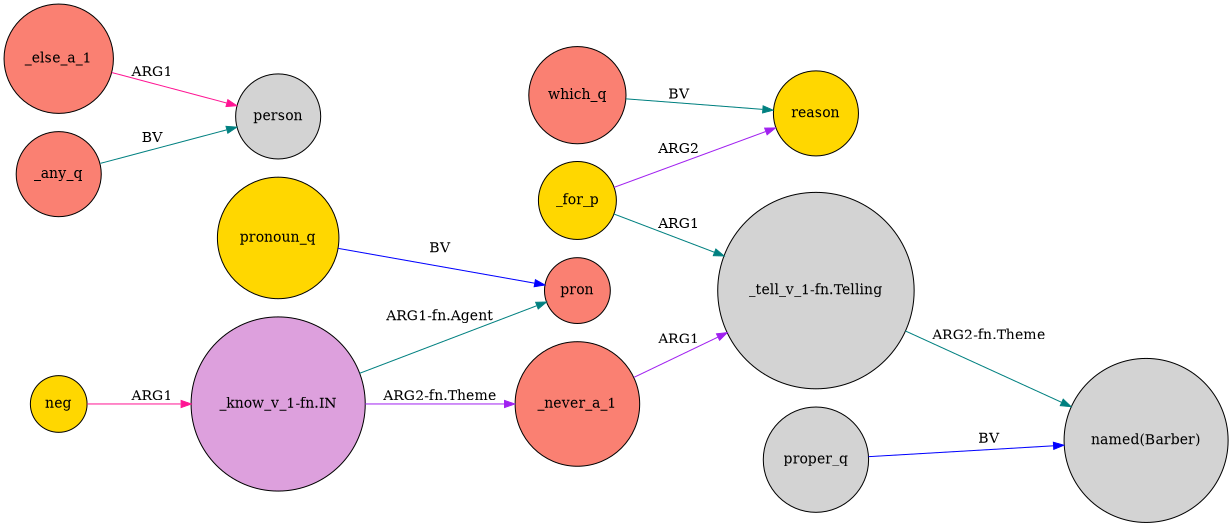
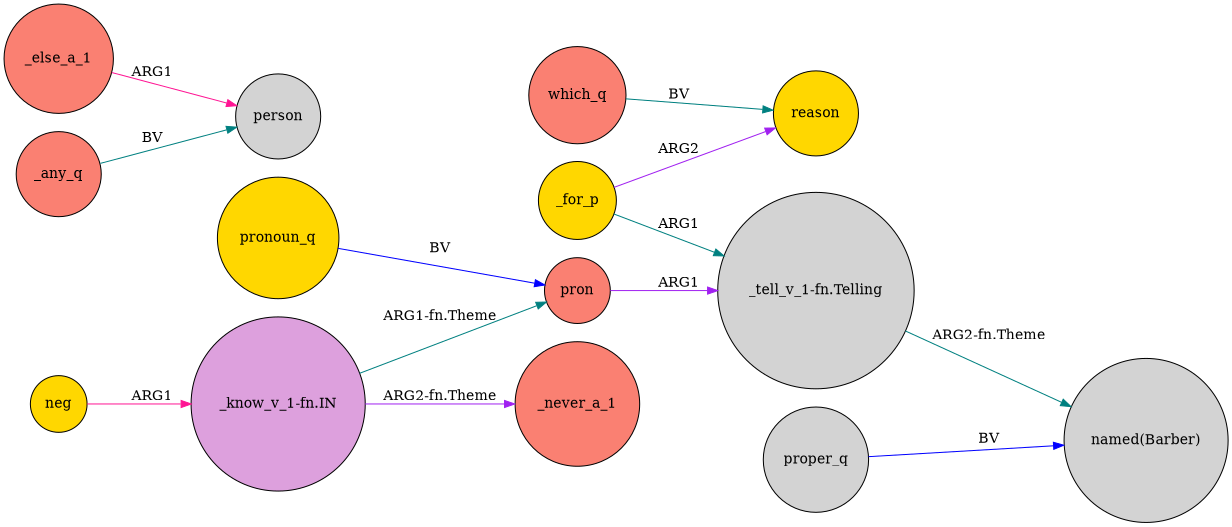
(440, 316) -> (440, 316)
(676, 357) -> (659, 291)
